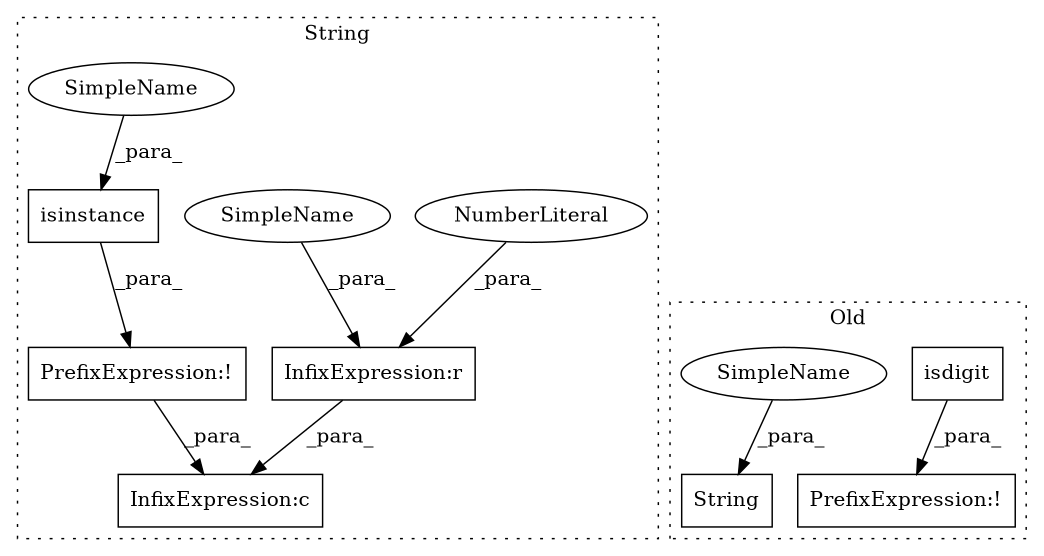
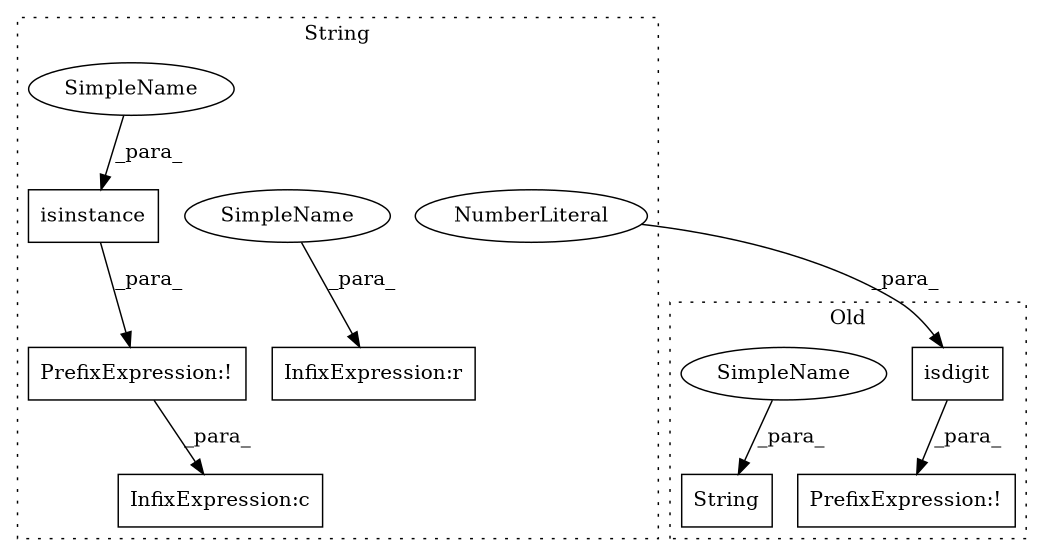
(458, 289) -> (798, 257)
(303, 432) -> none
